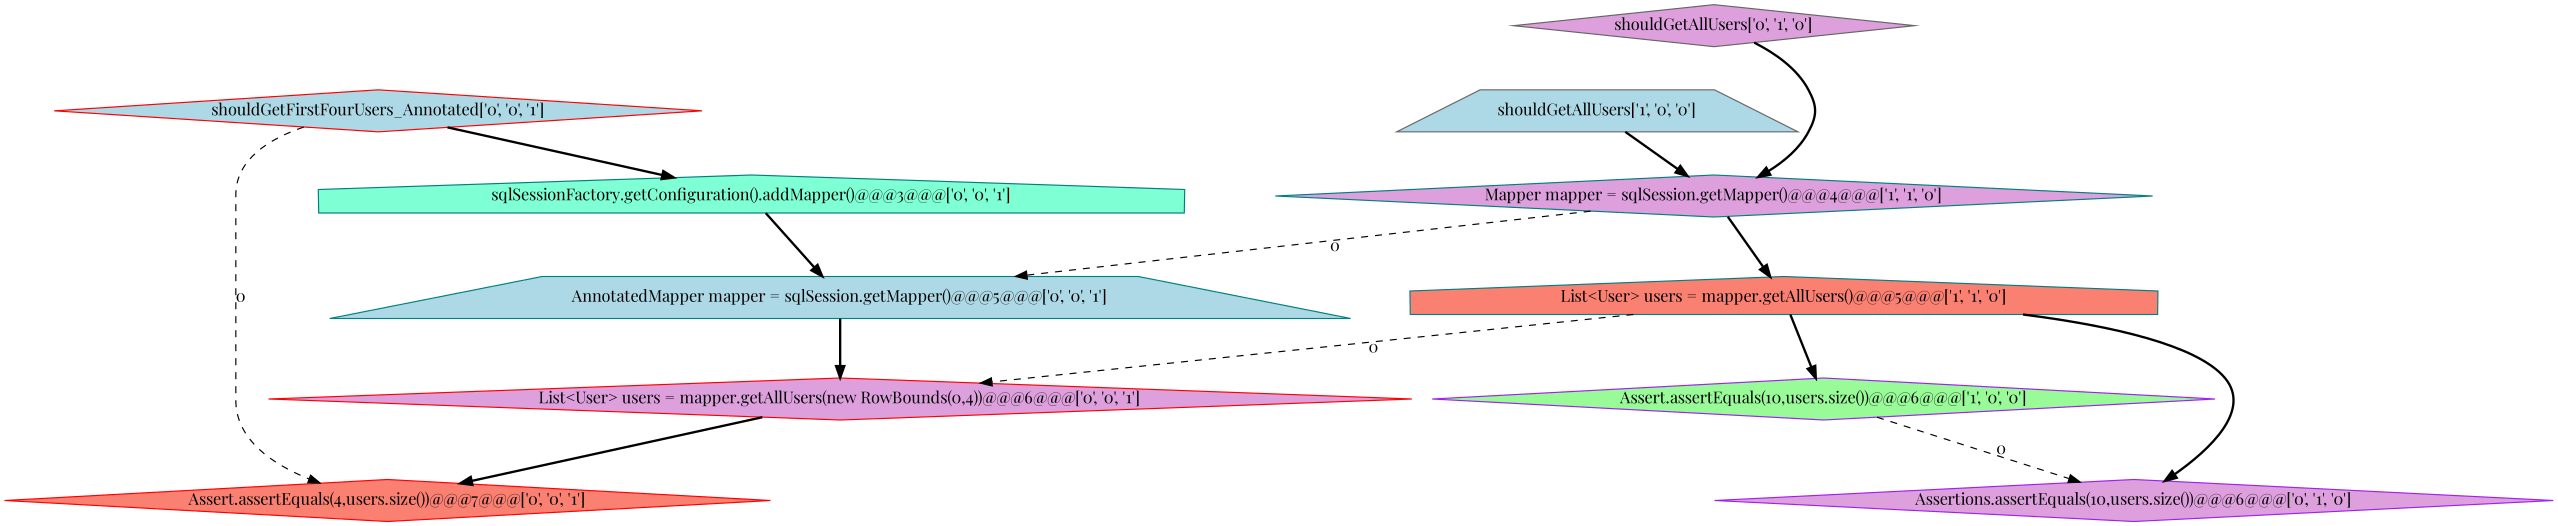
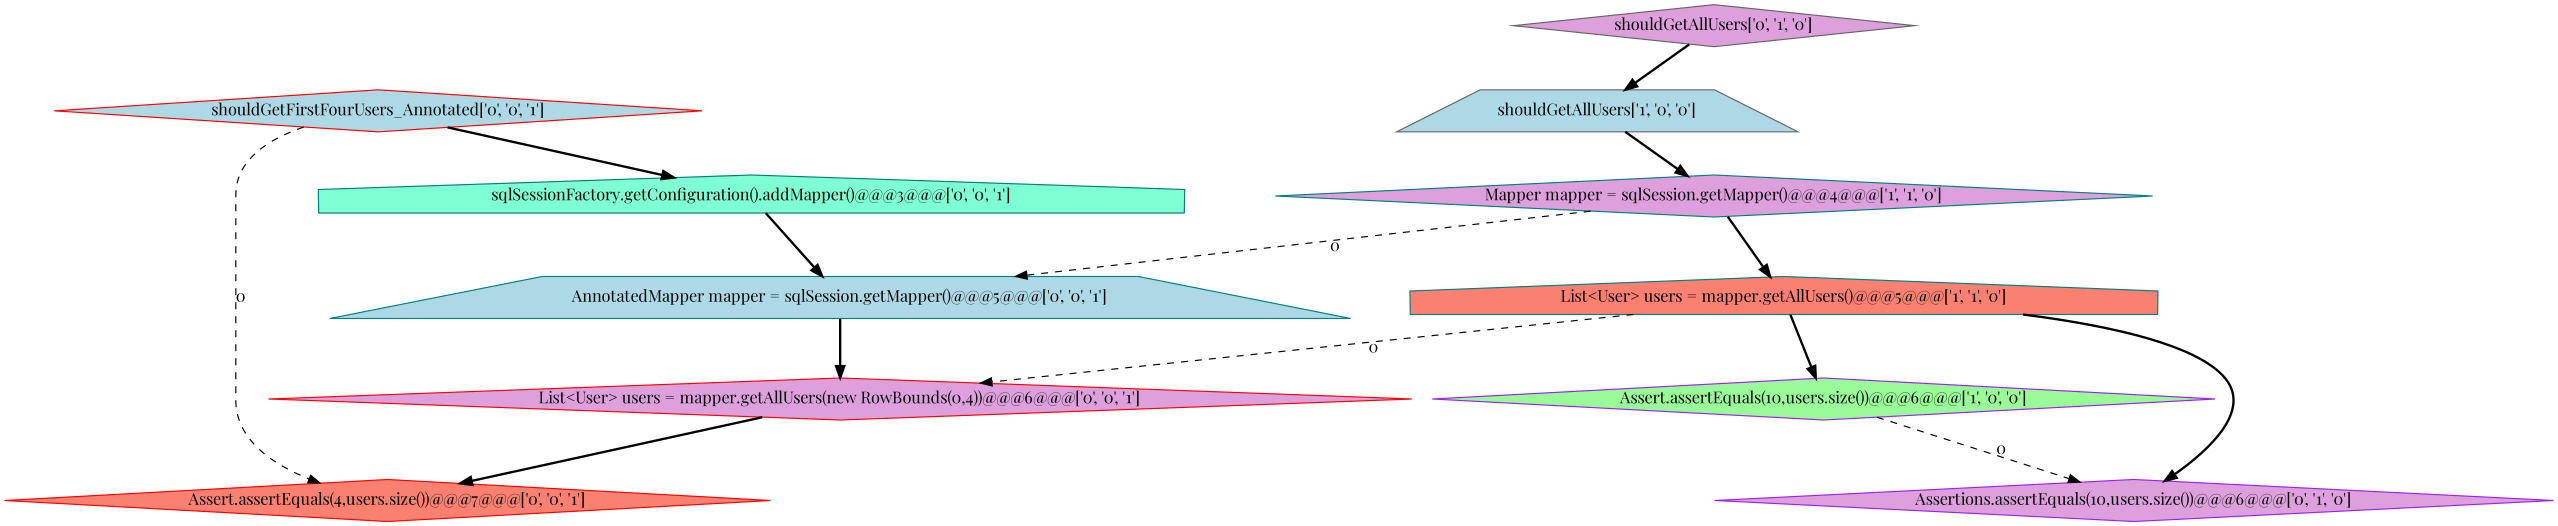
(1814, 103) -> (1662, 64)
